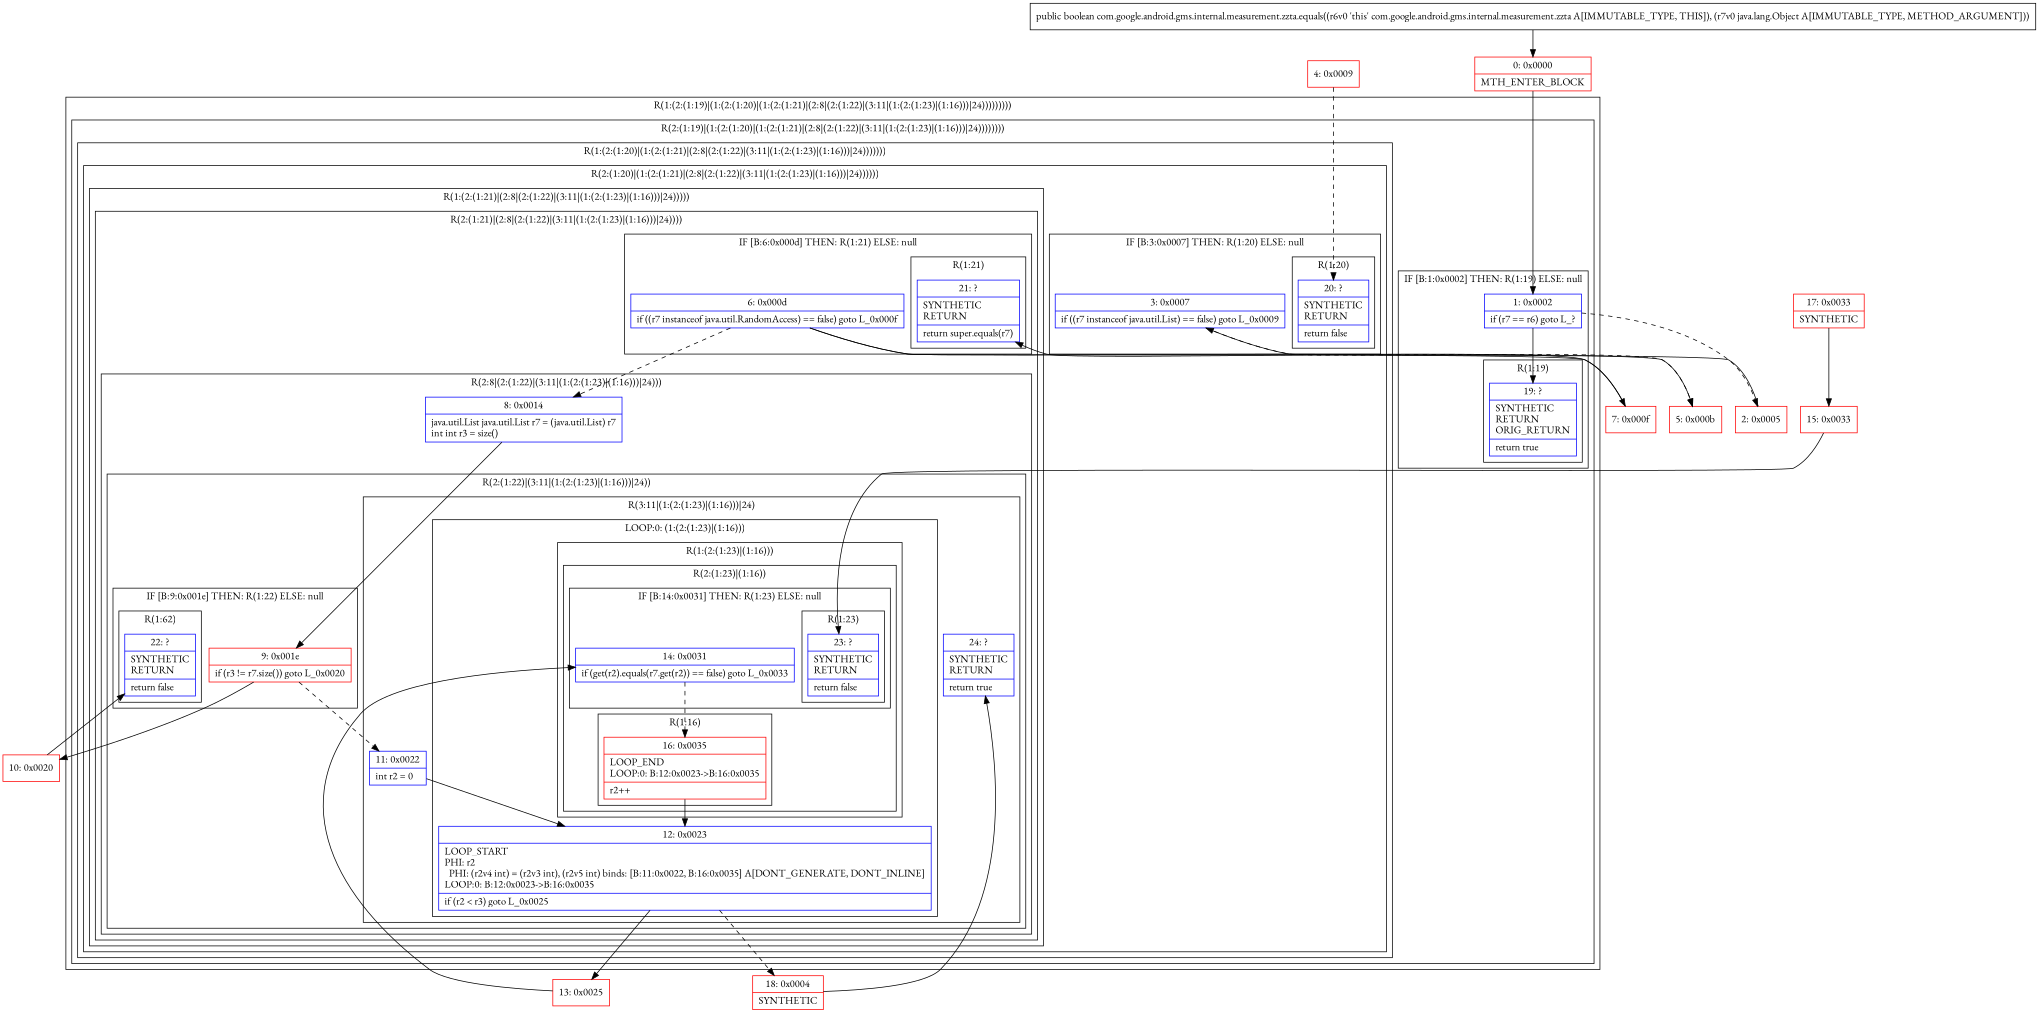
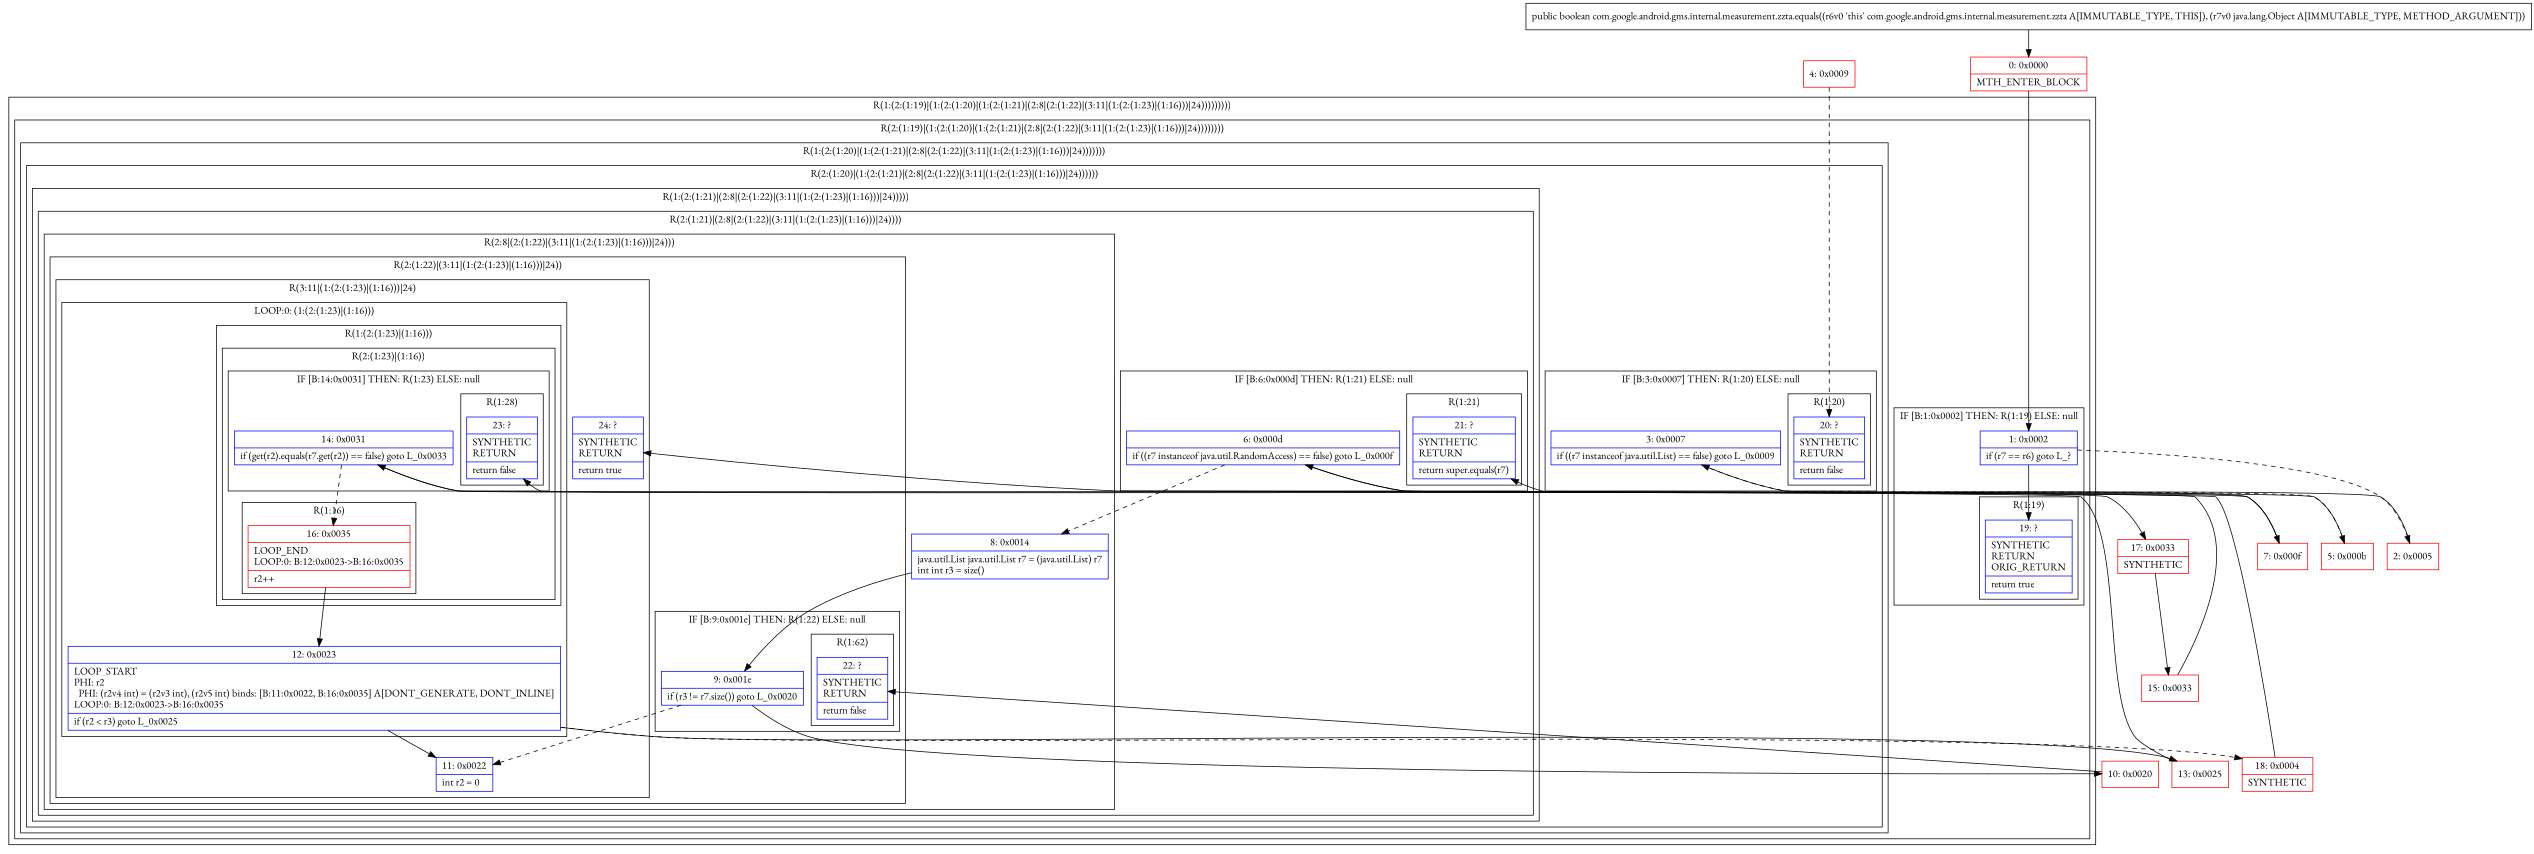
(1259, 354) -> (1840, 492)
none -> (1266, 492)
(843, 619) -> (502, 402)
(280, 665) -> (732, 688)
(492, 801) -> (408, 742)
